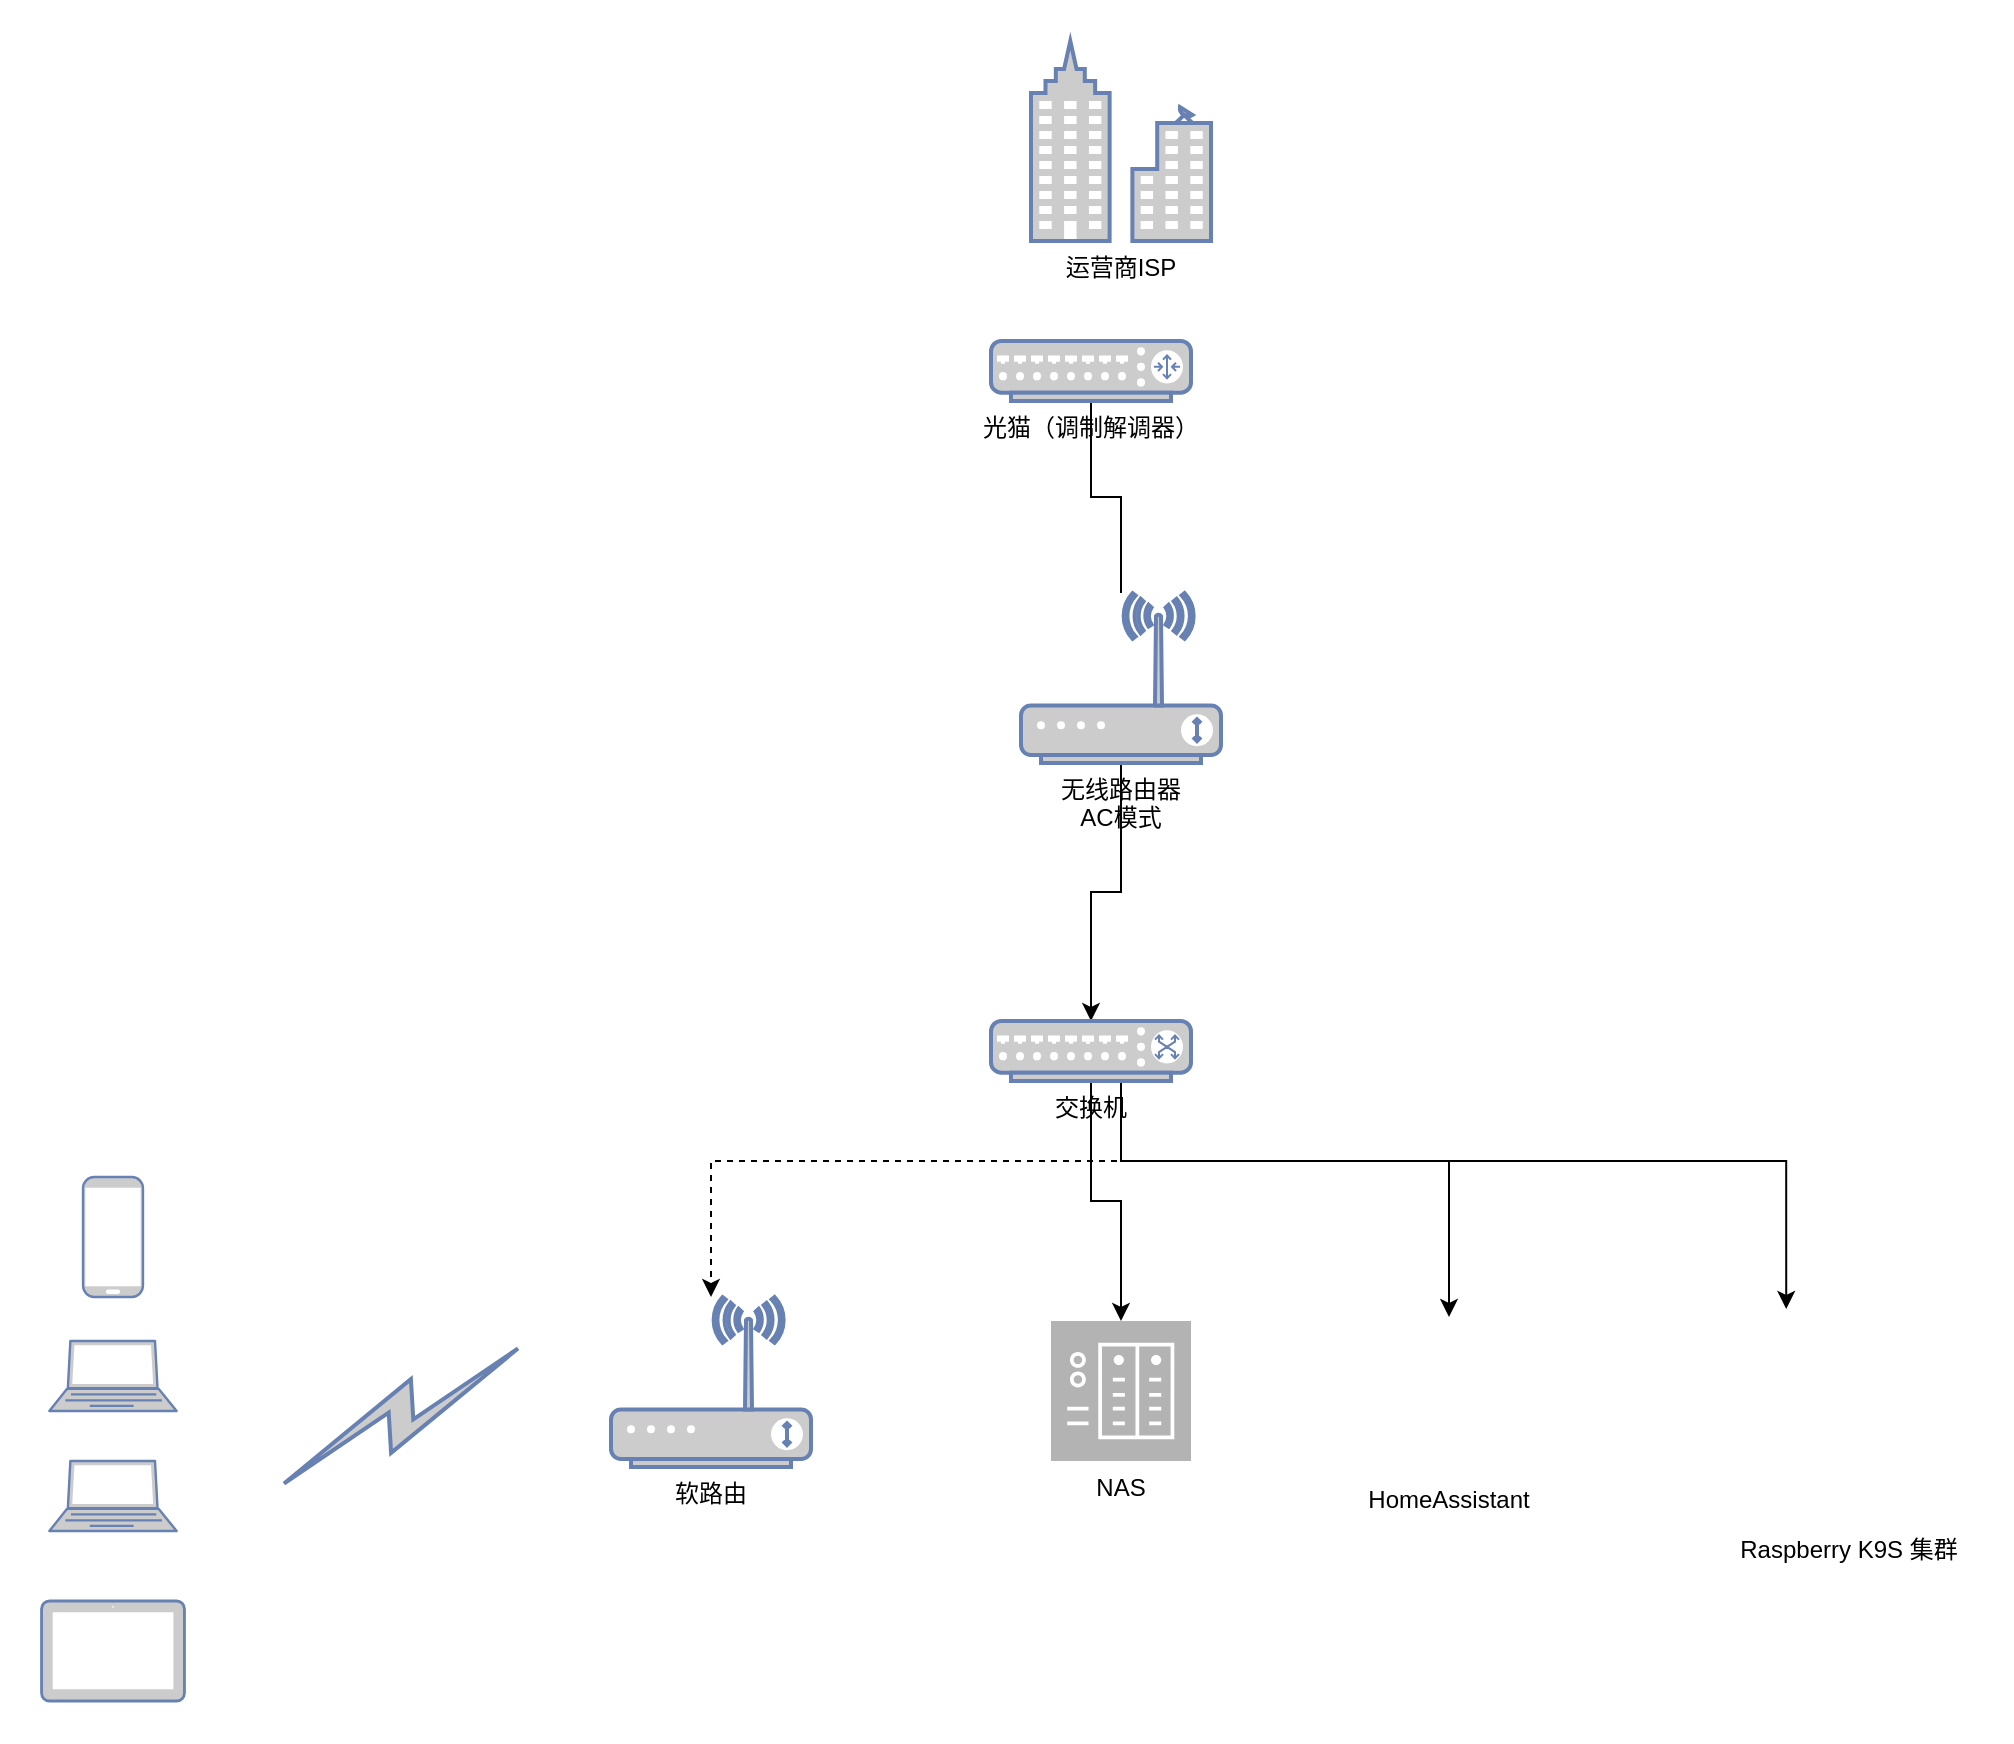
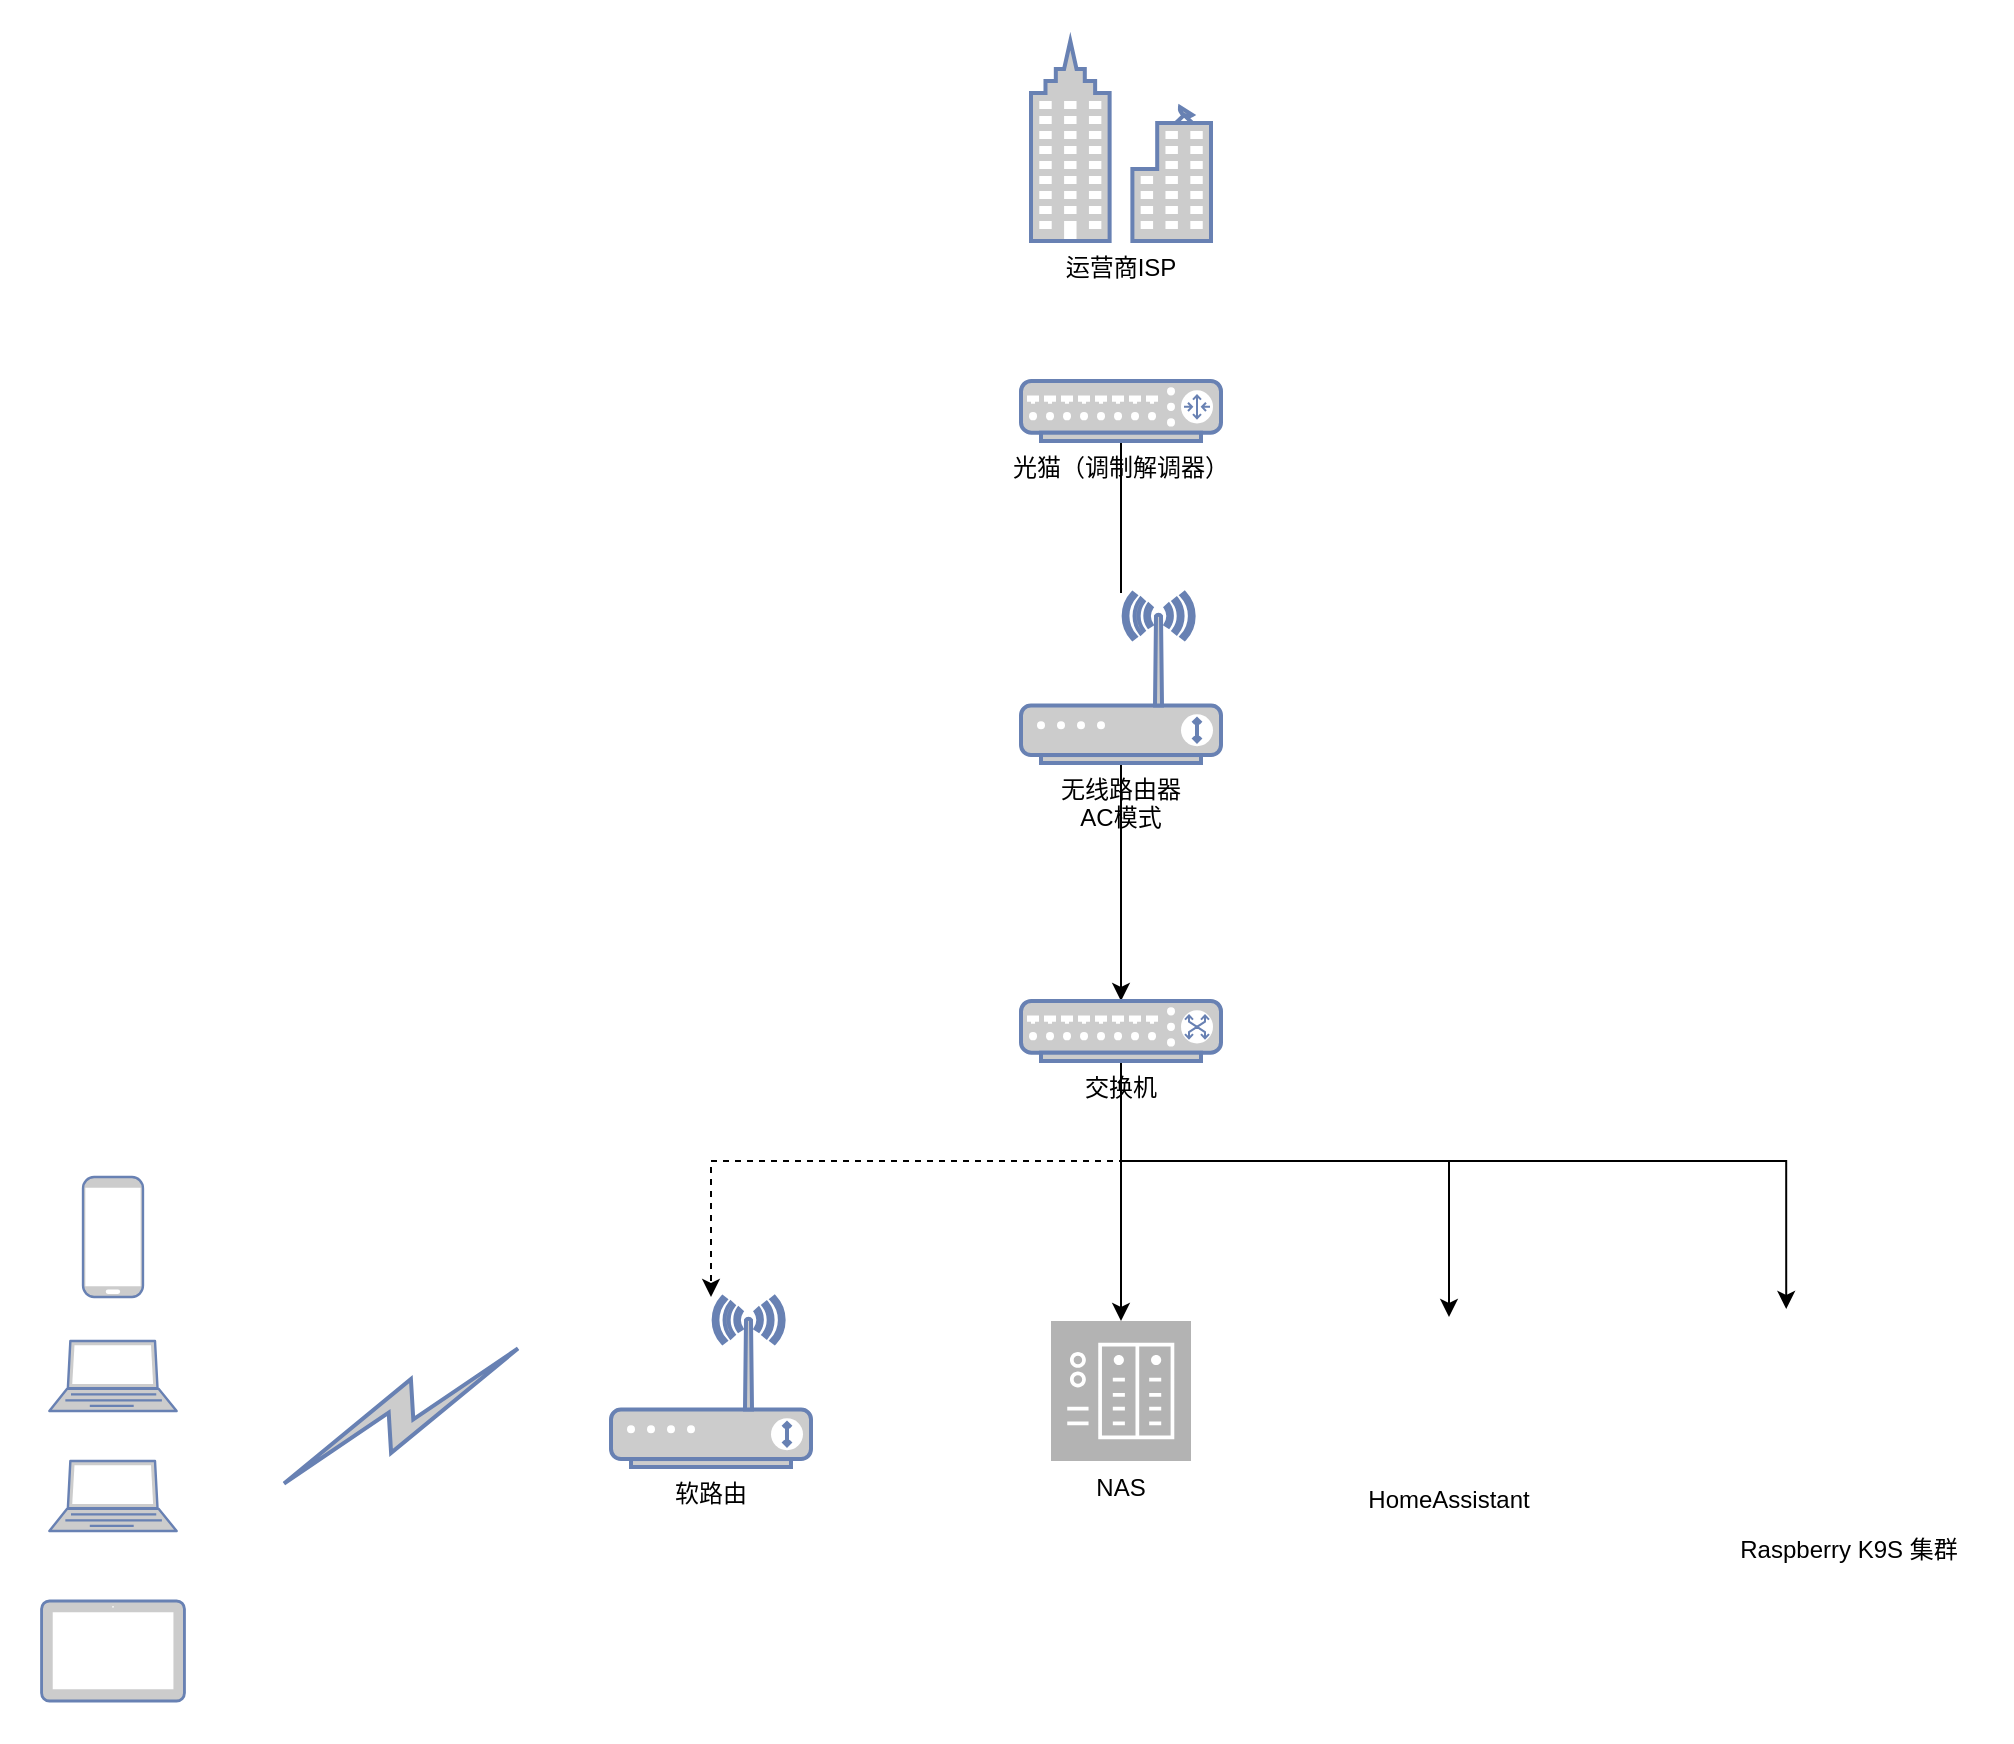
(1091, 371) -> (1121, 411)
(1091, 1051) -> (1121, 1031)
